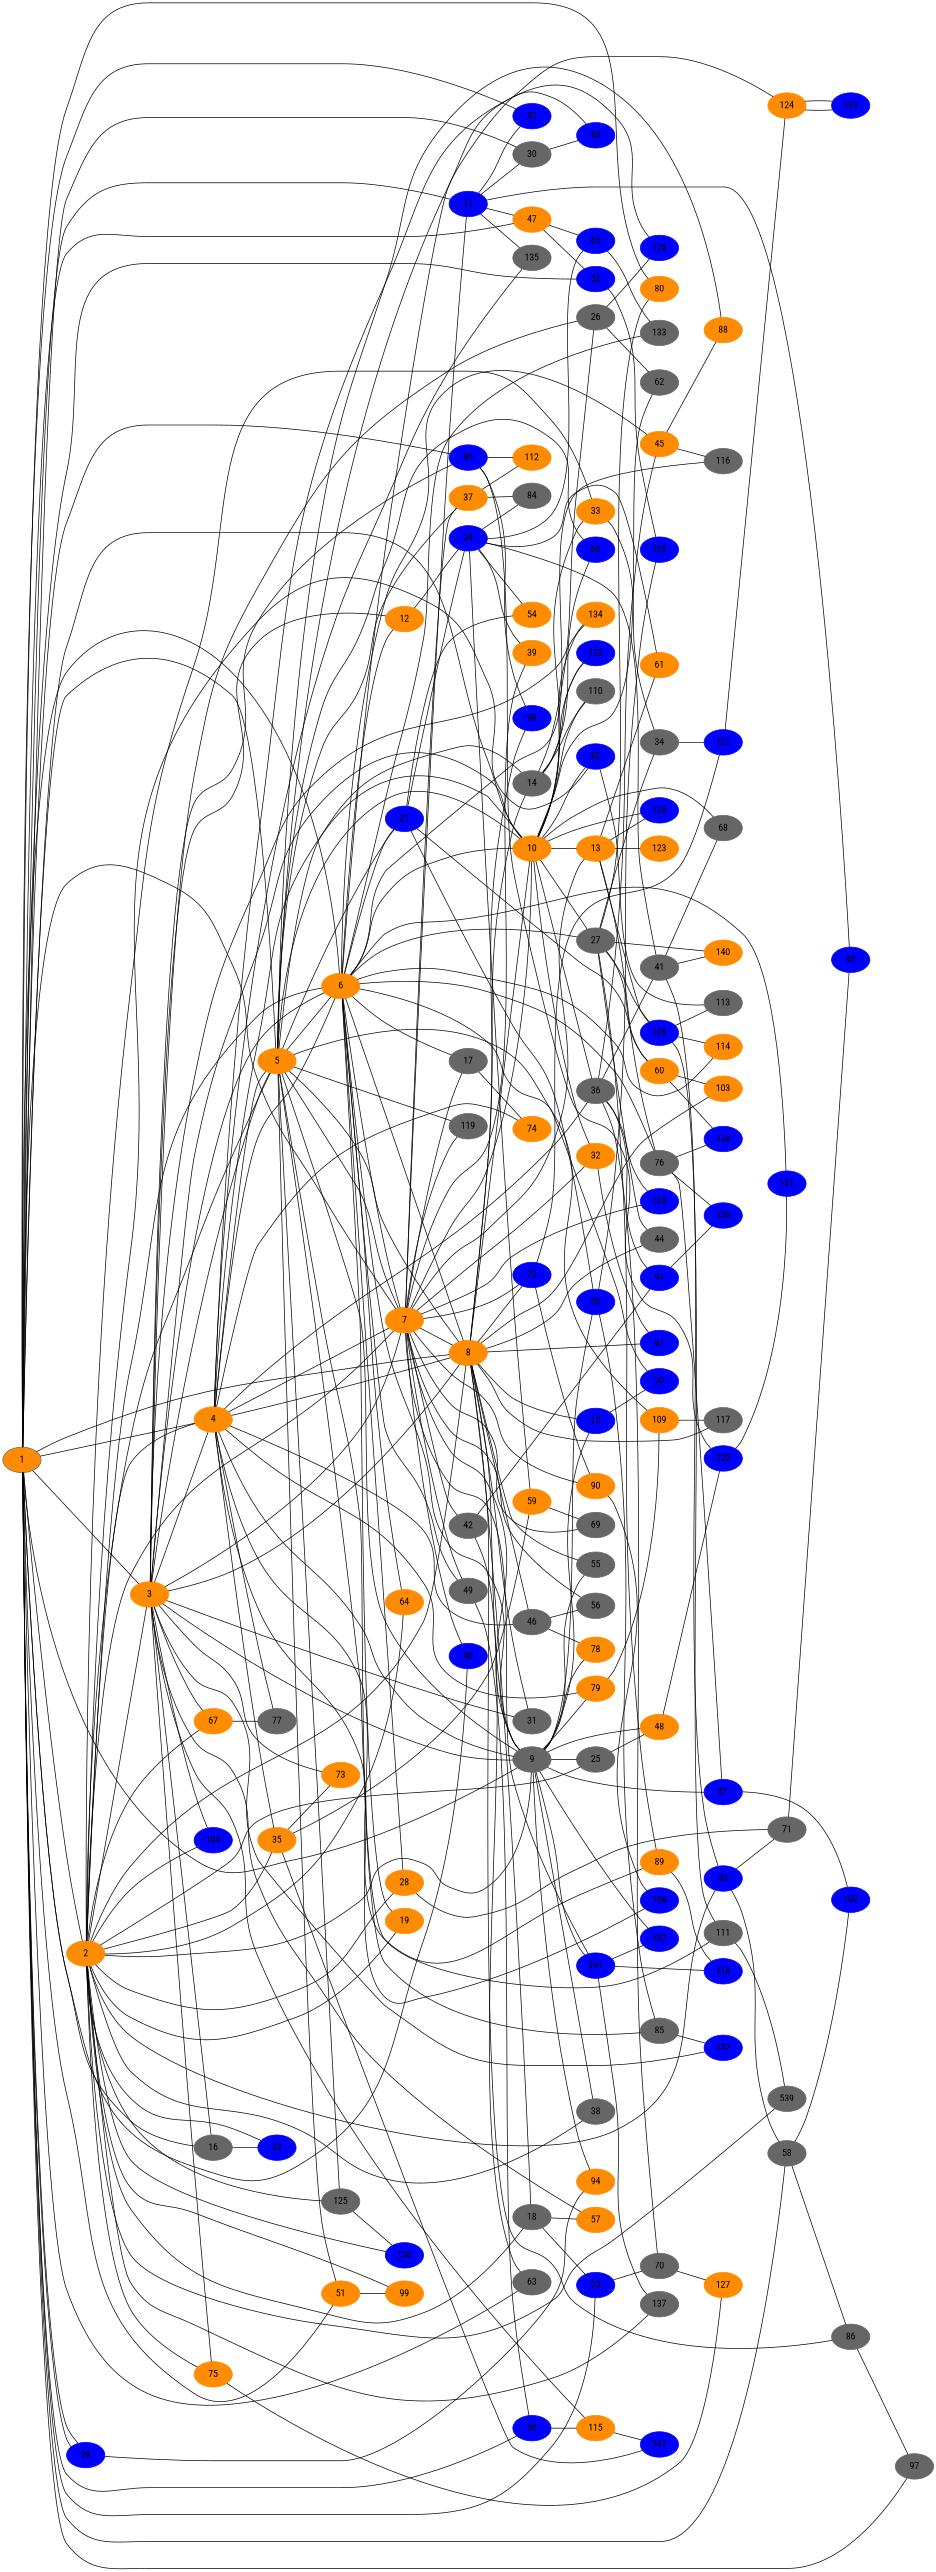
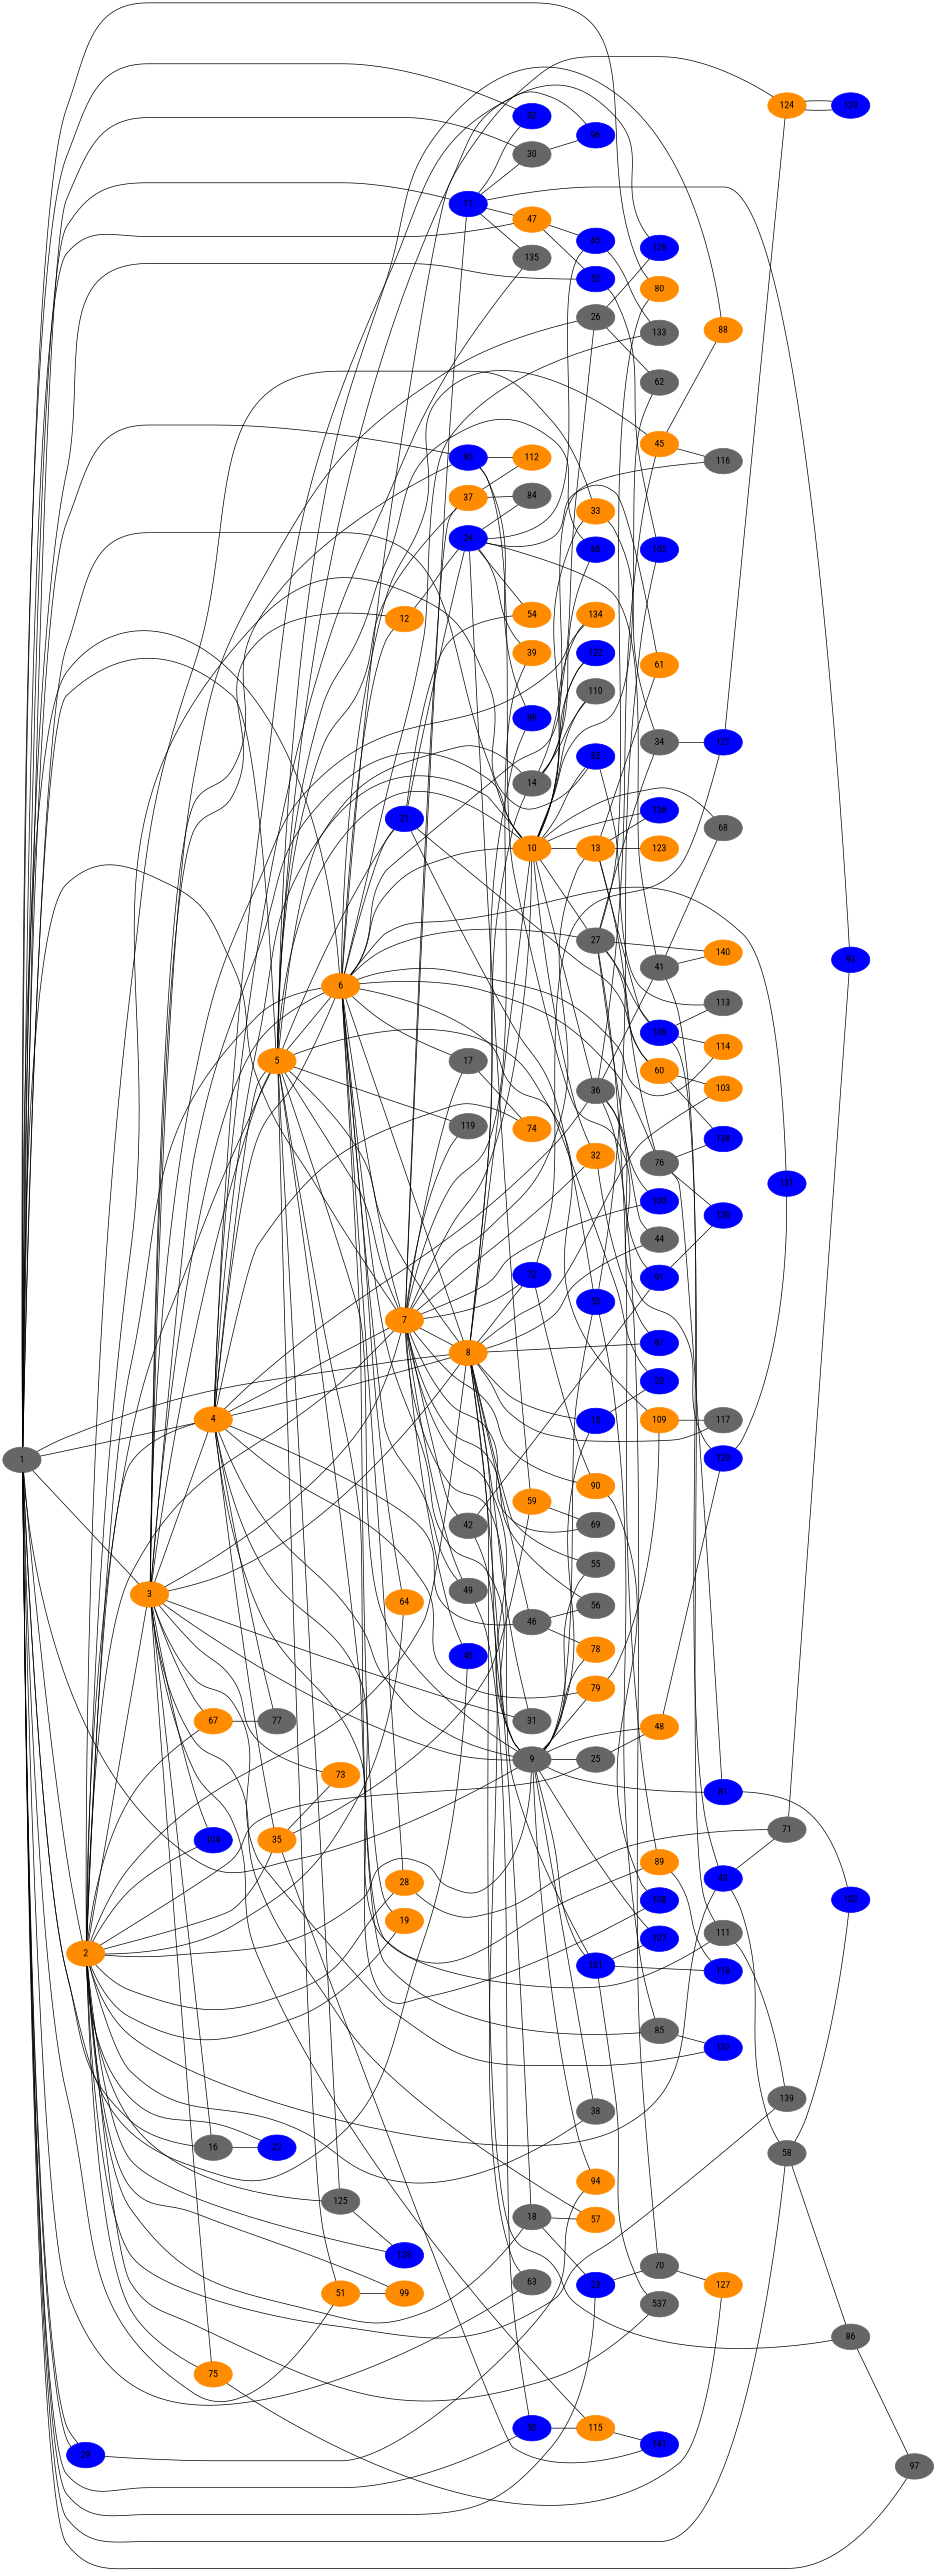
(22, 1460) -> (22, 1460)
(787, 2099) -> (787, 2099)
(659, 2304) -> (659, 2304)
